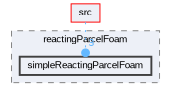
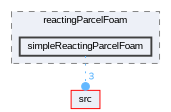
(86, 37) -> (86, 69)
